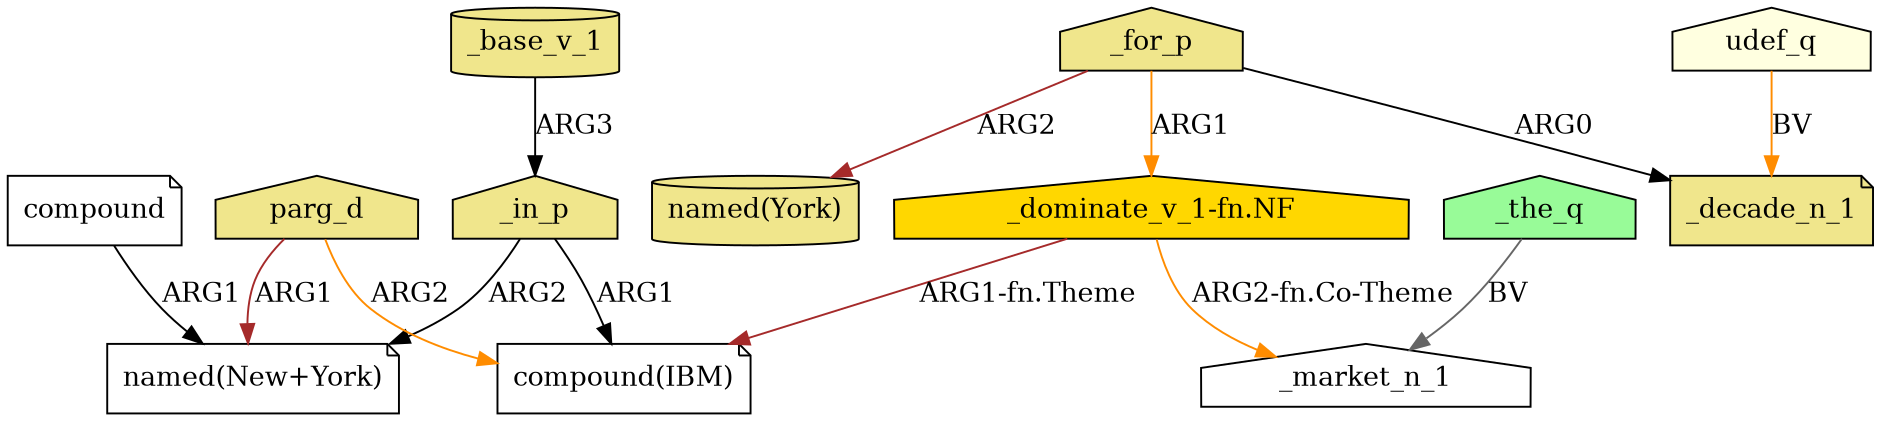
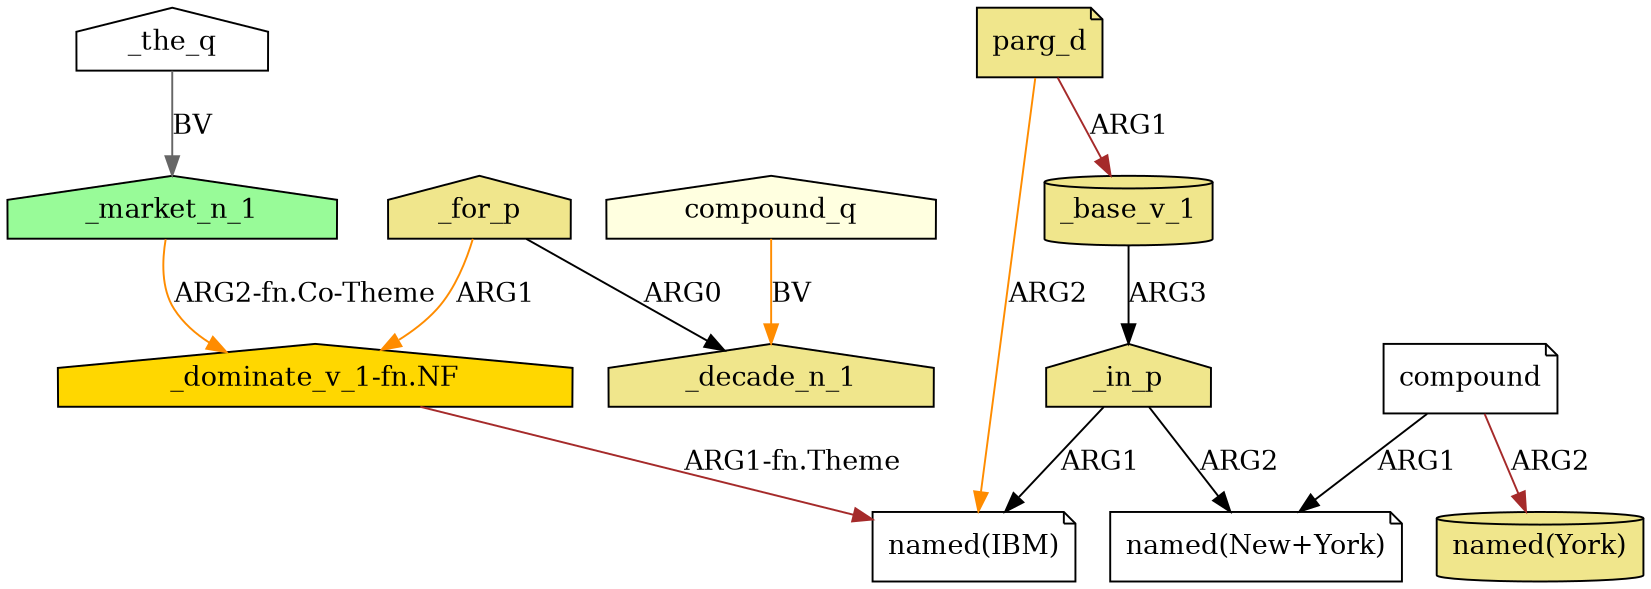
(1772, 43) -> (771, 211)
(969, 120) -> (1502, 454)
(317, 211) -> (1040, 43)
(1540, 211) -> (172, 43)
(1772, 211) -> (771, 379)
(256, 277) -> (1080, 118)
(1192, 309) -> (169, 299)
(624, 379) -> (974, 547)
(1366, 379) -> (172, 211)
